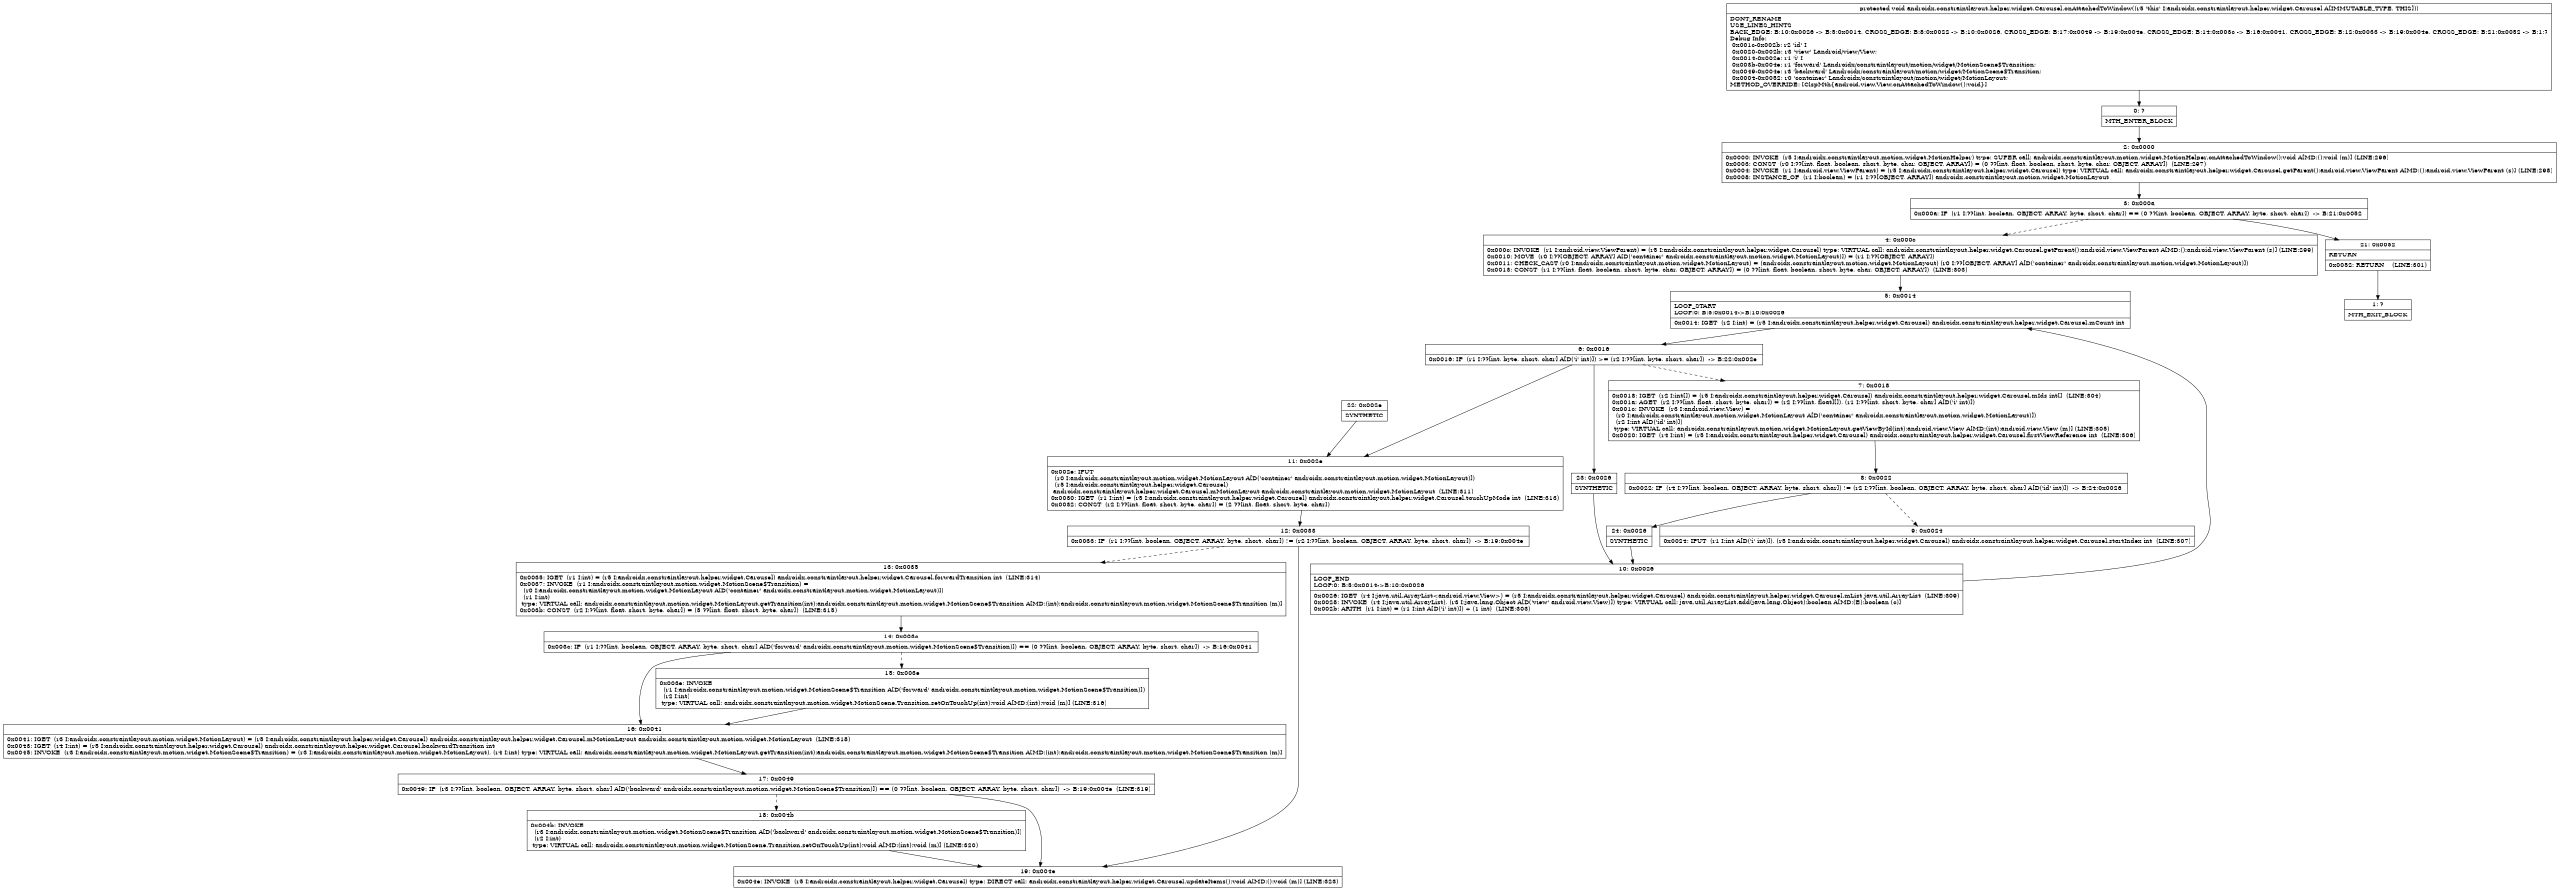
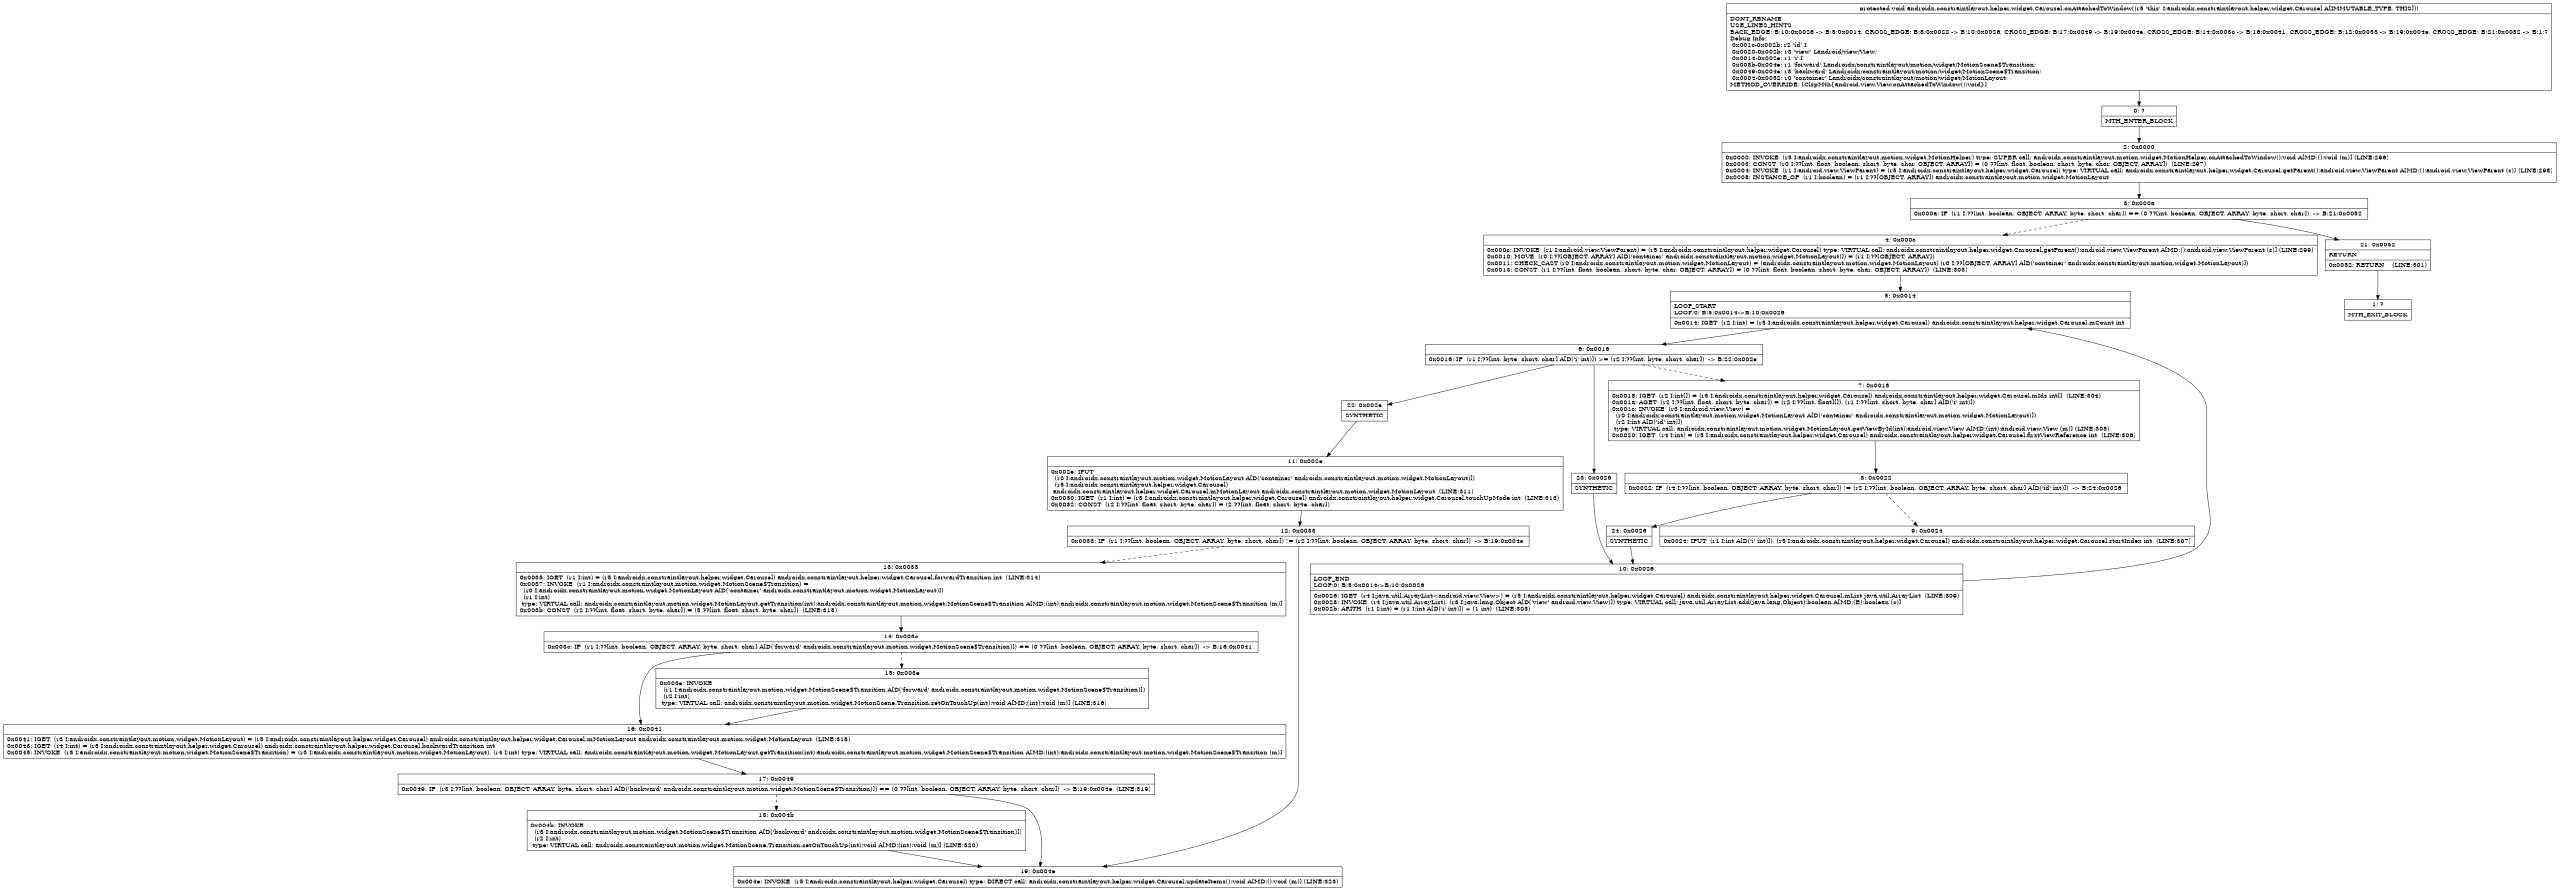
(1470, 410) -> (1473, 384)
